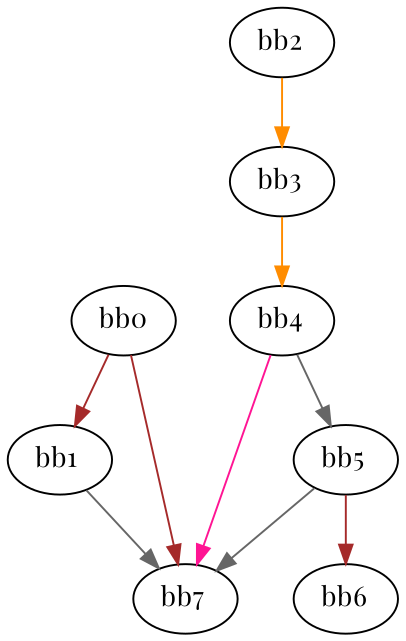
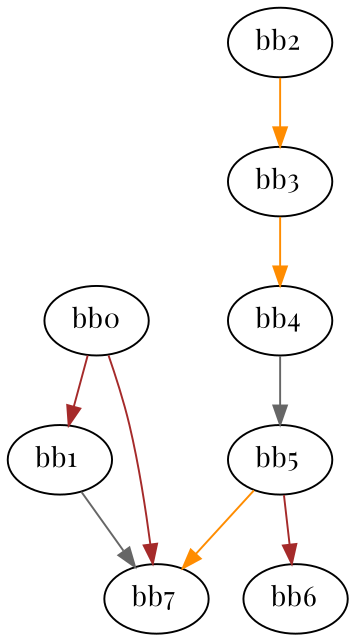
(237, 451) -> none
(273, 523) -> (225, 522)
